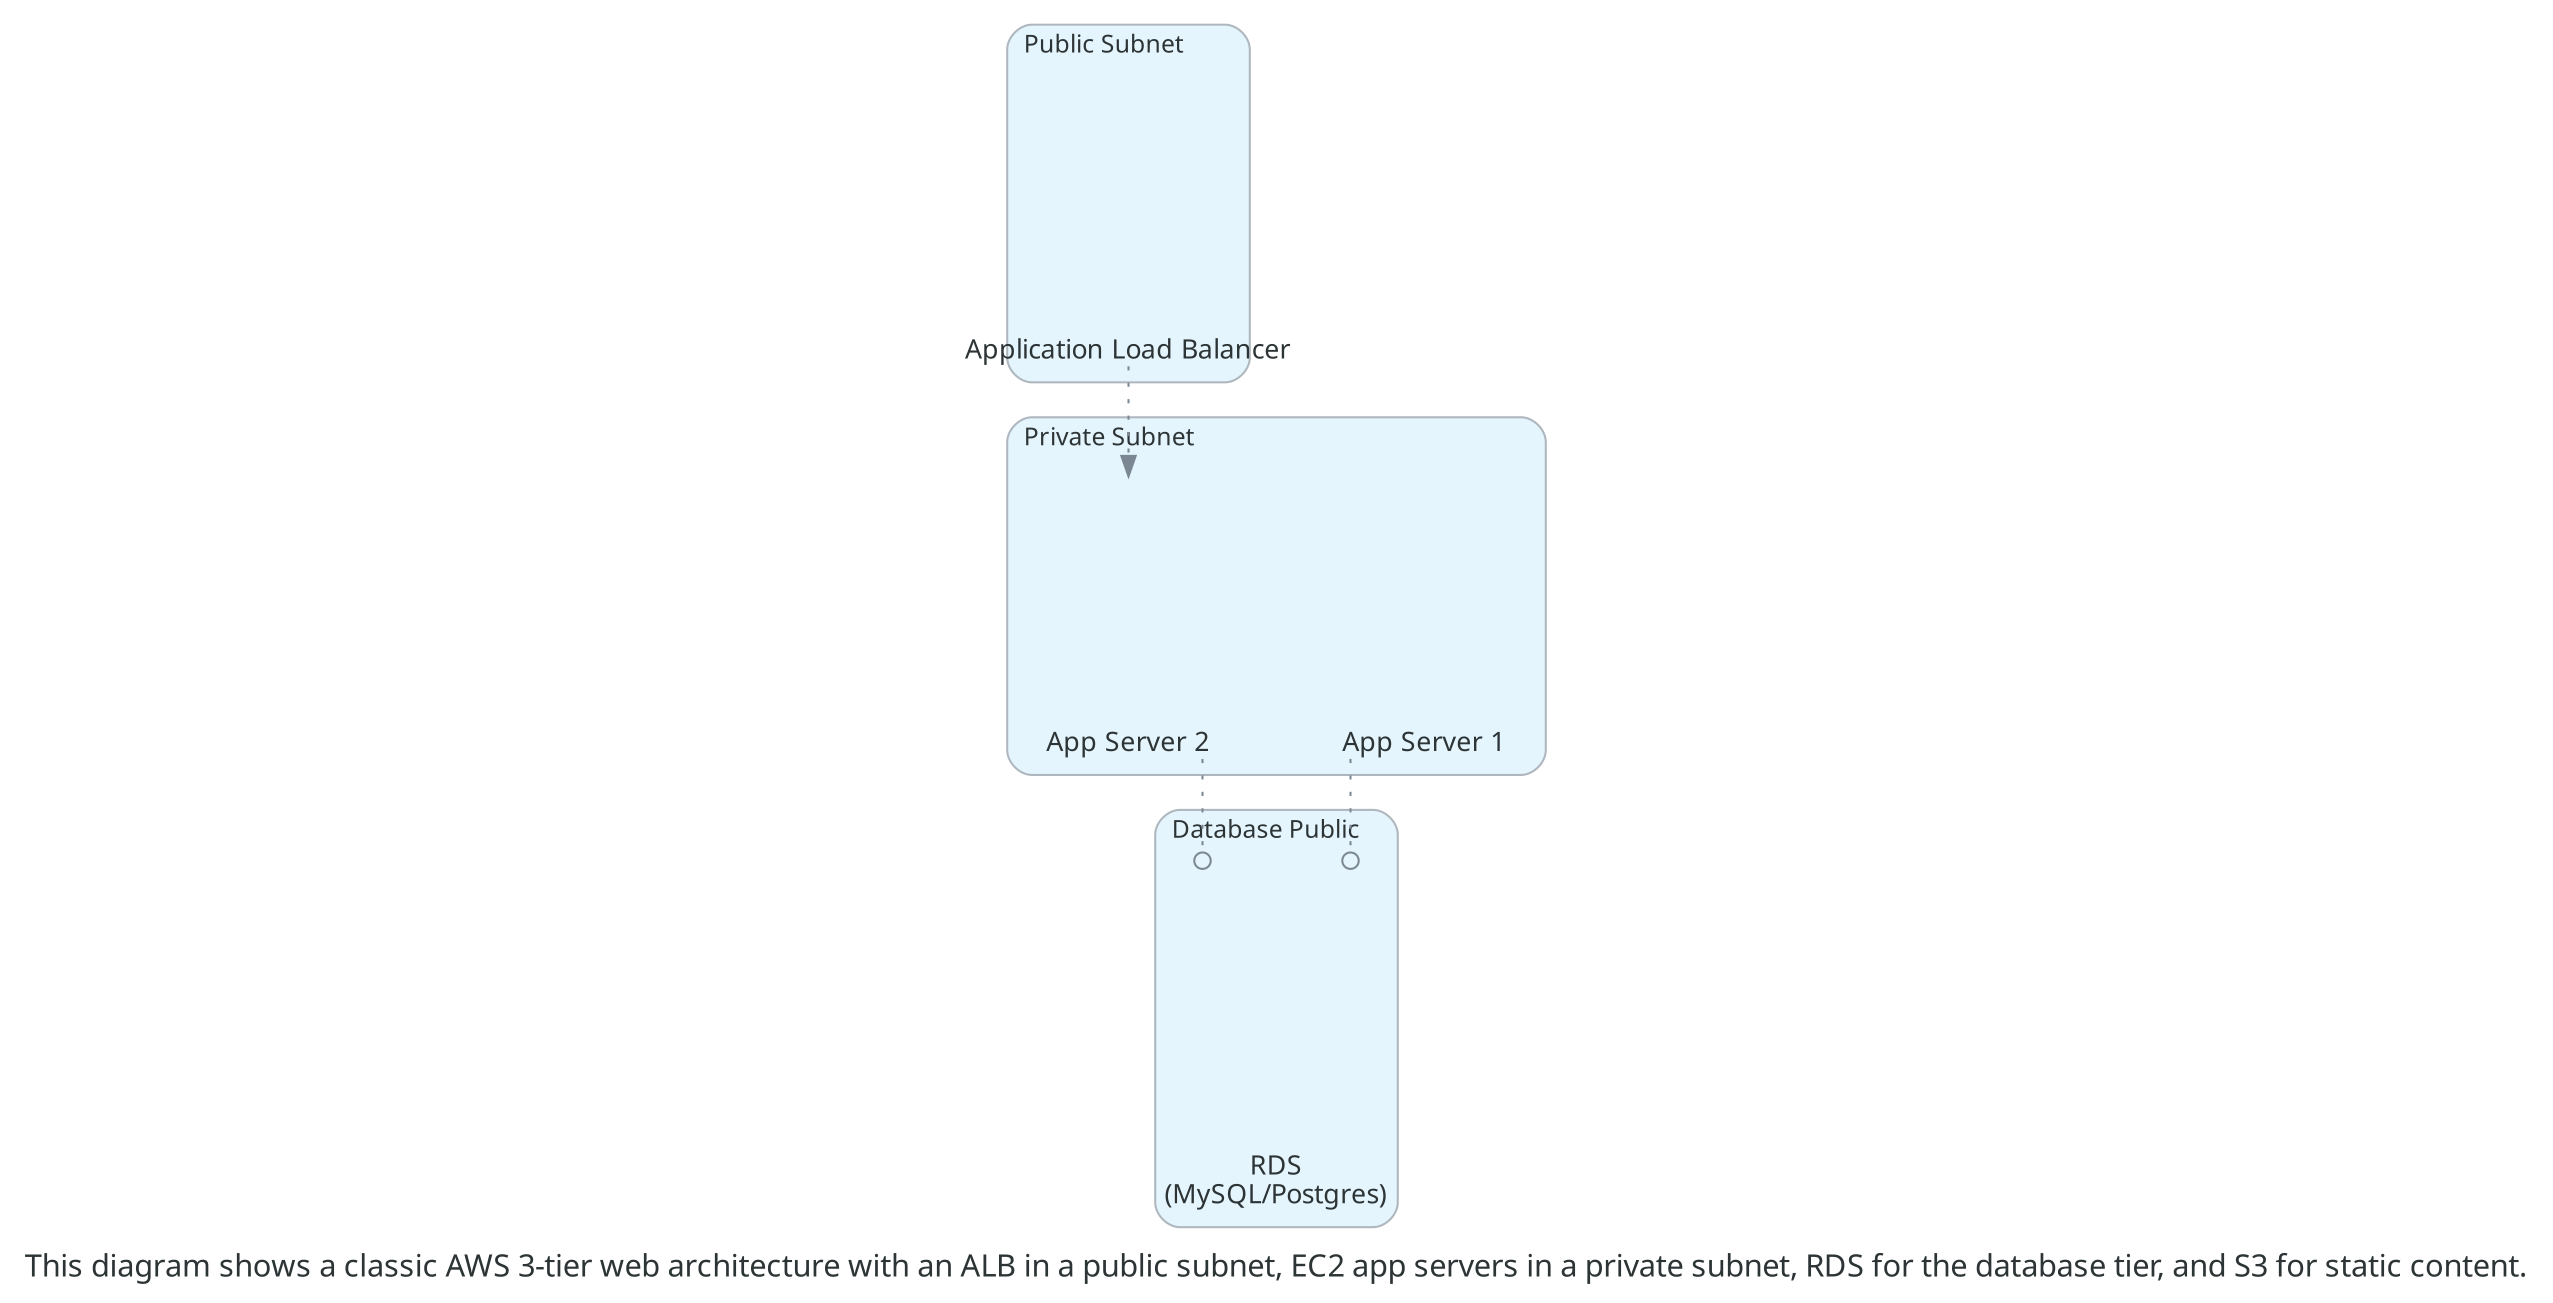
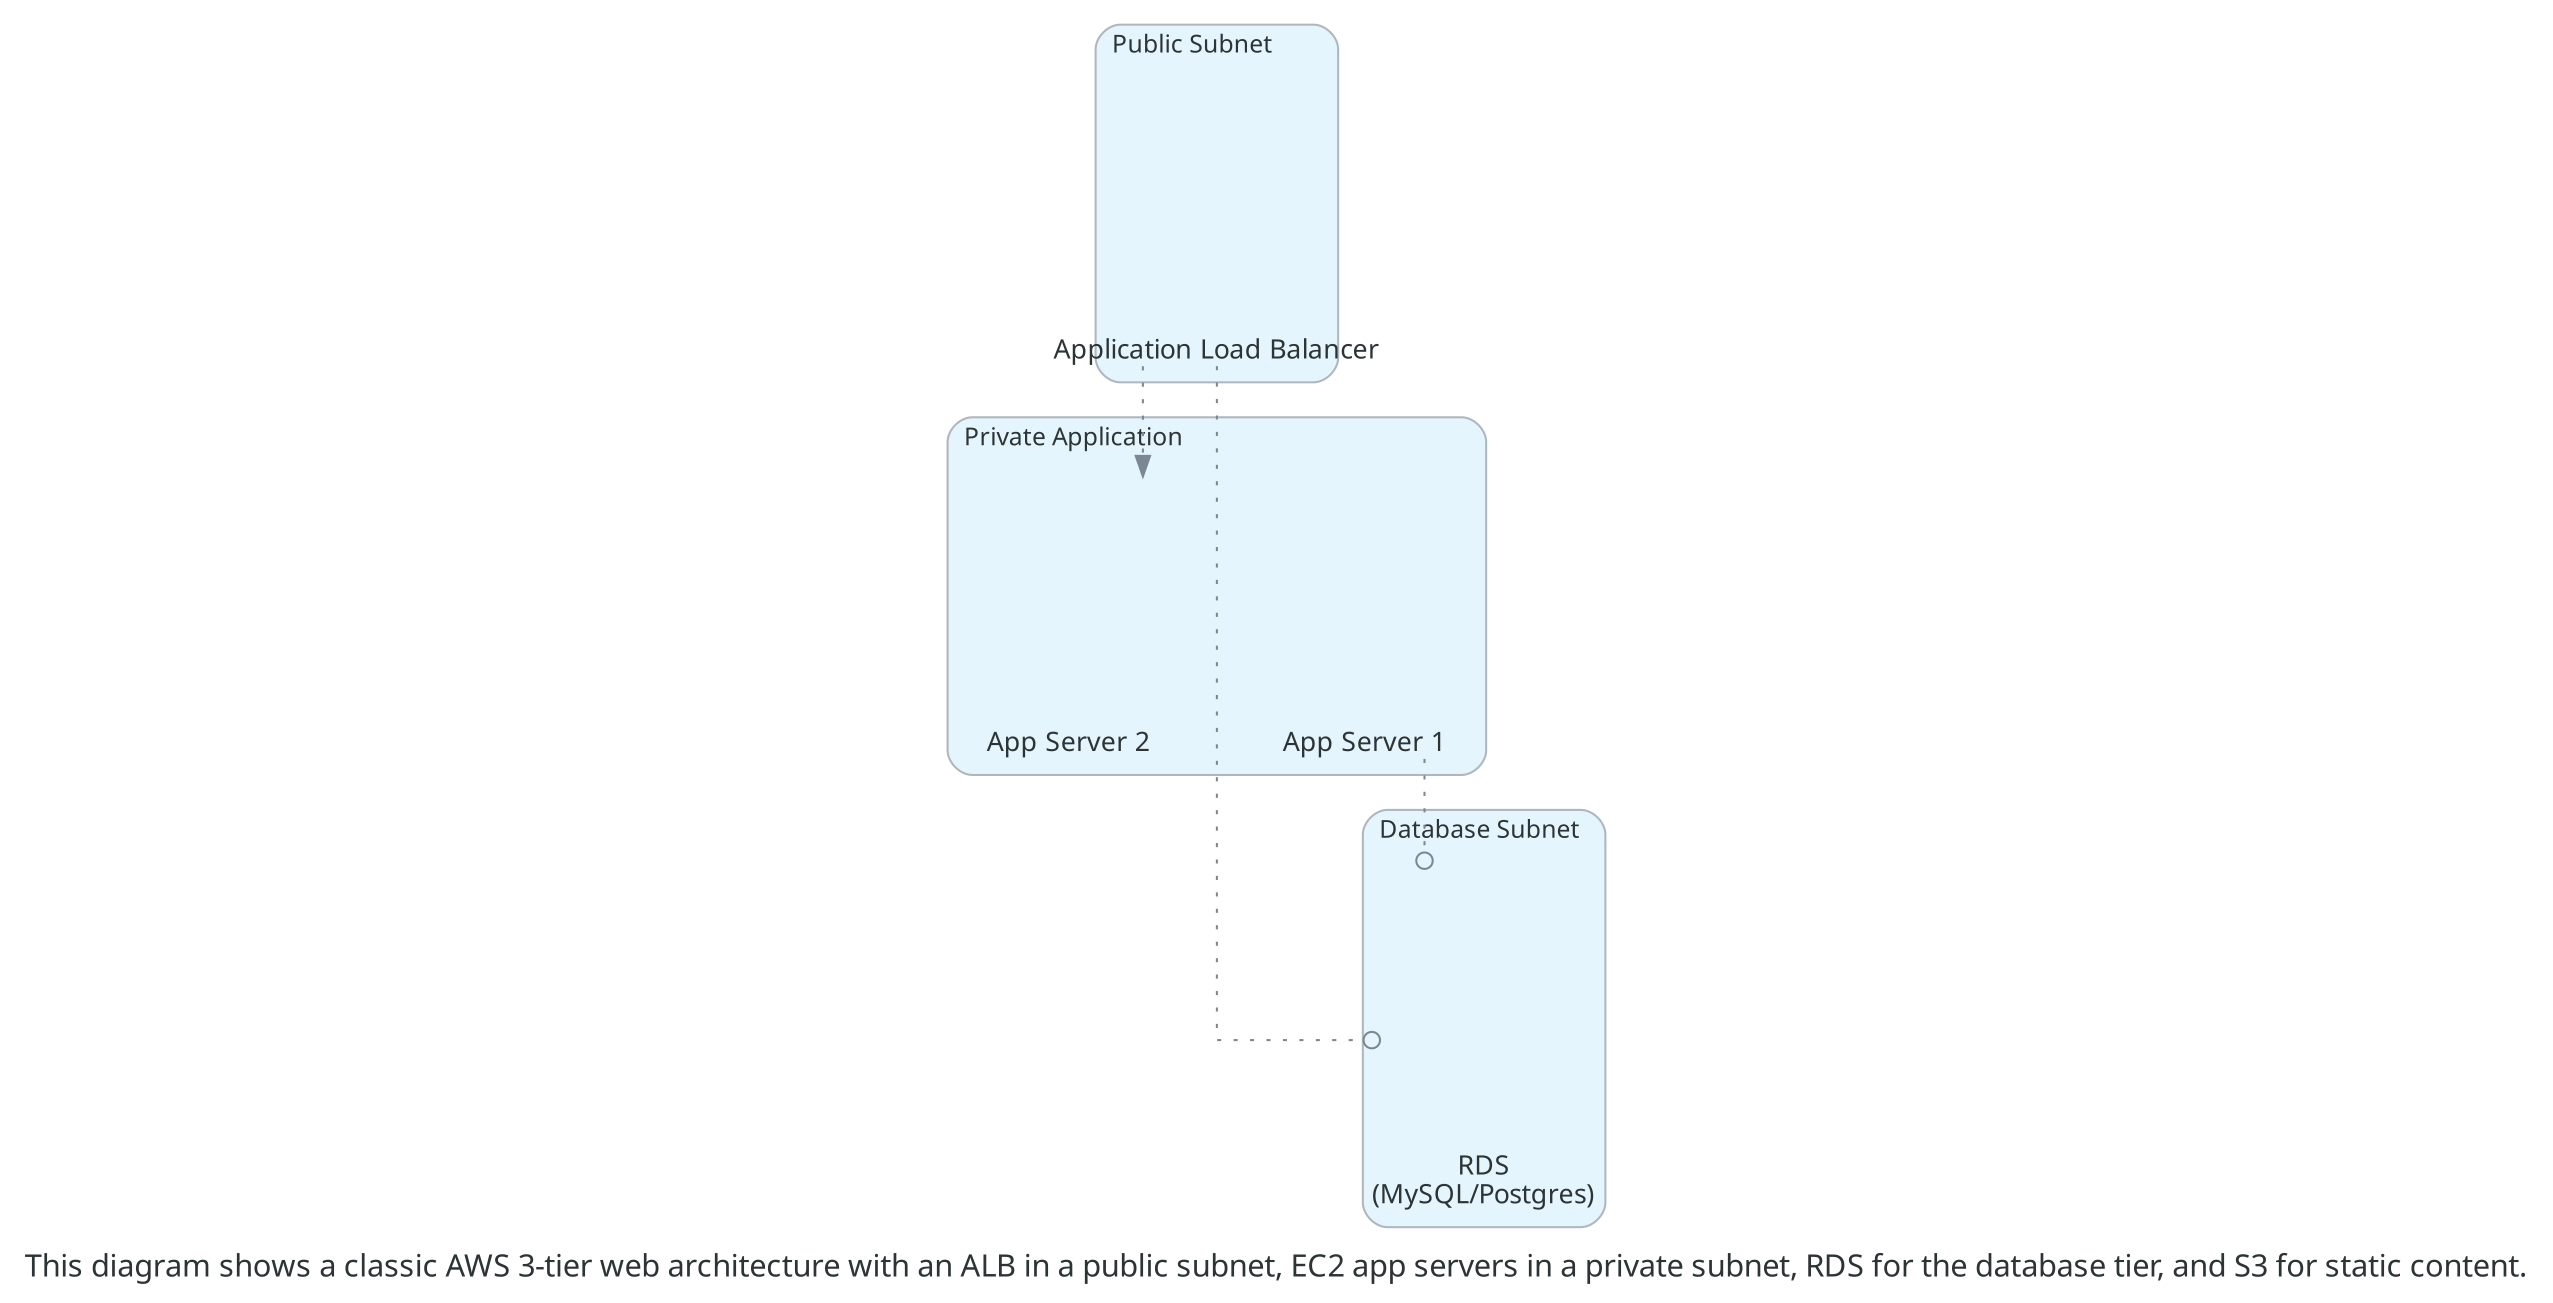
(1110, 439) -> (1074, 439)
(1202, 796) -> (1217, 756)
(1266, 831) -> (1480, 831)
